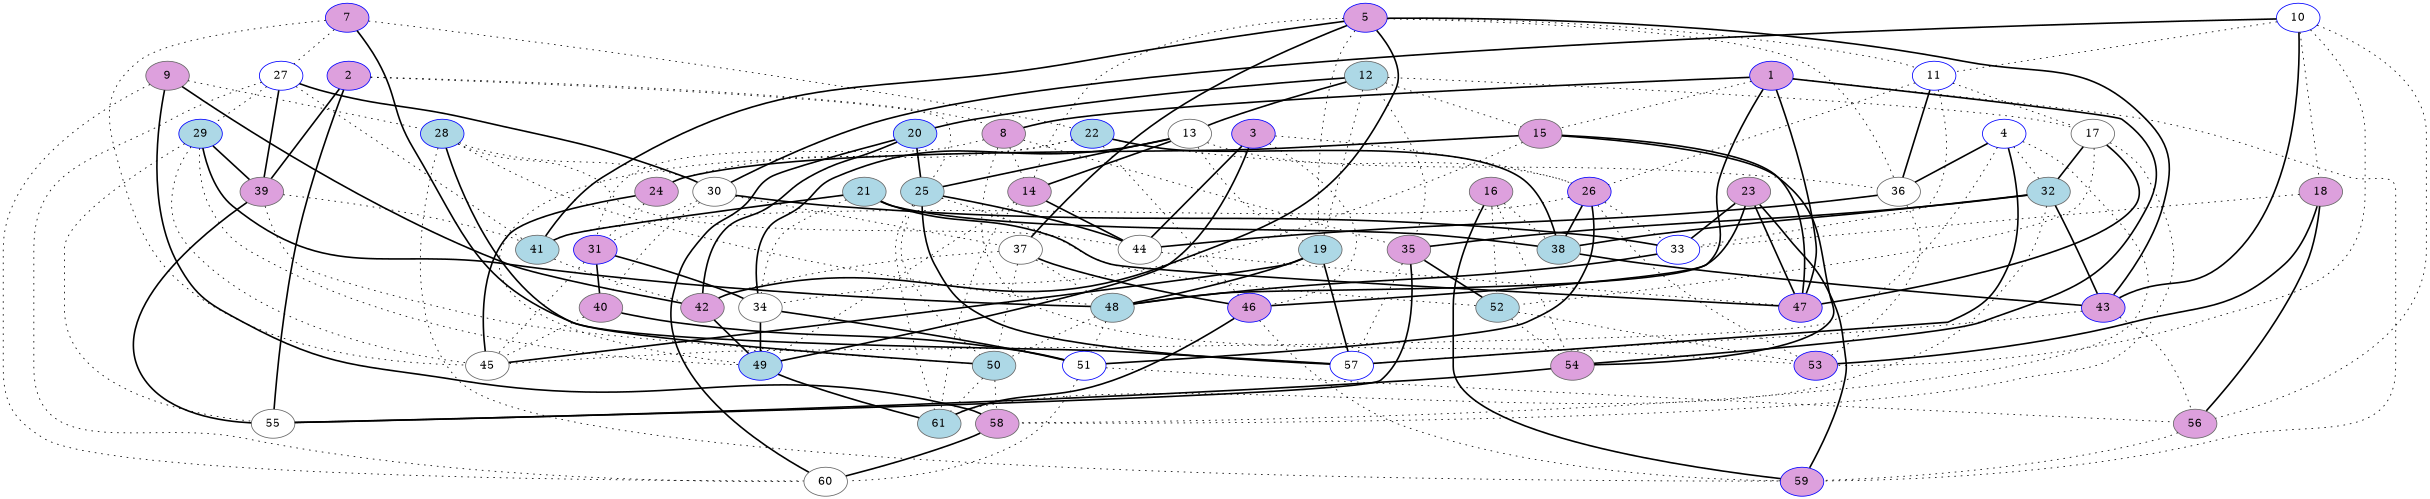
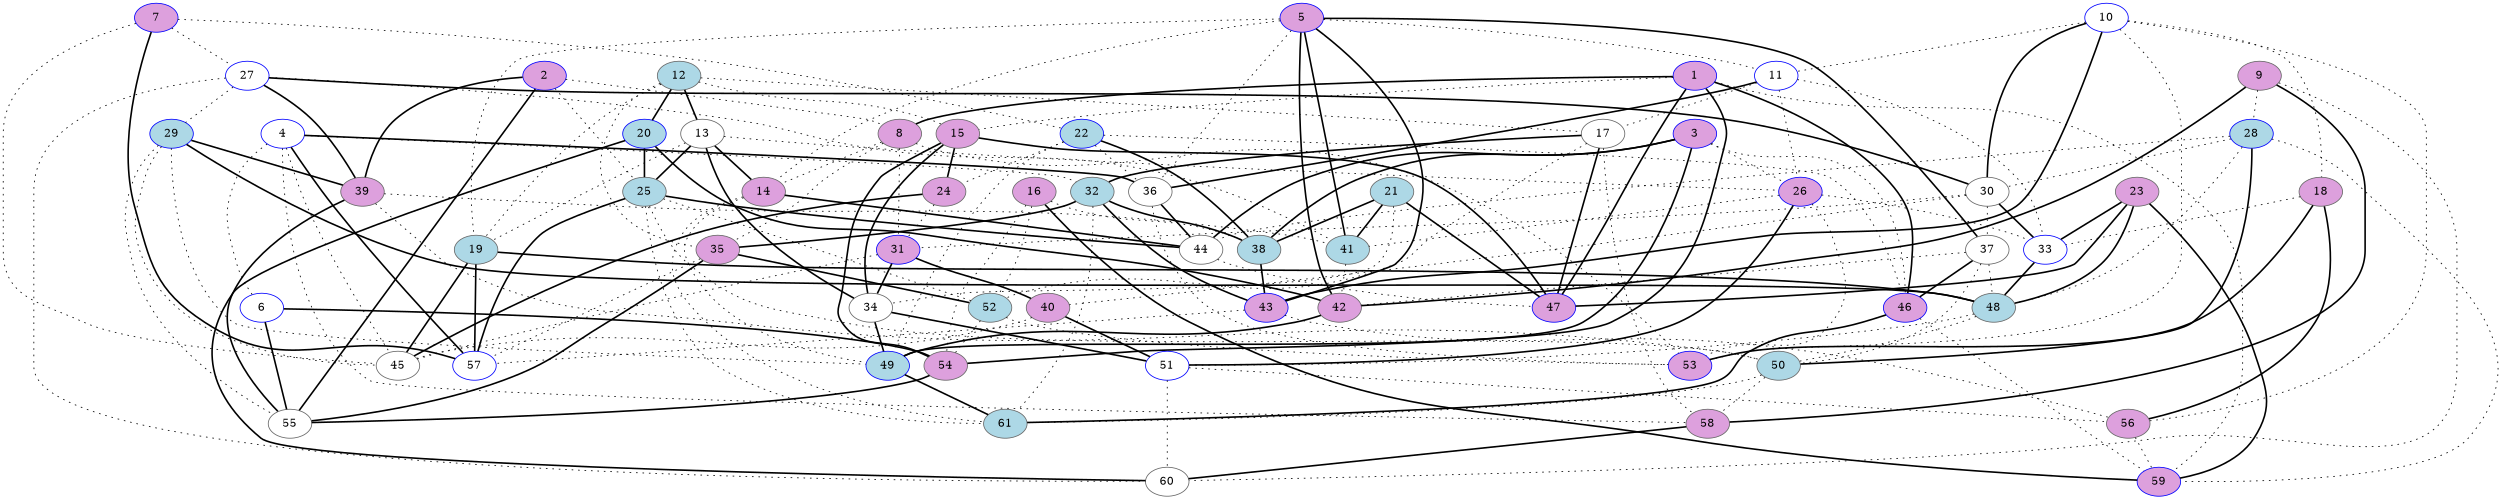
(1572, 225) -> (1431, 159)
(1217, 252) -> (878, 216)
none -> (262, 308)
